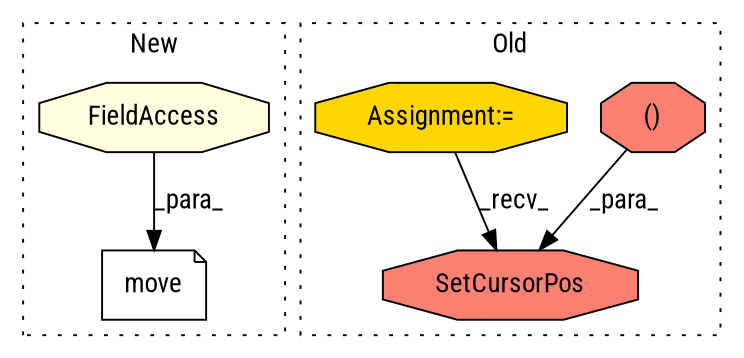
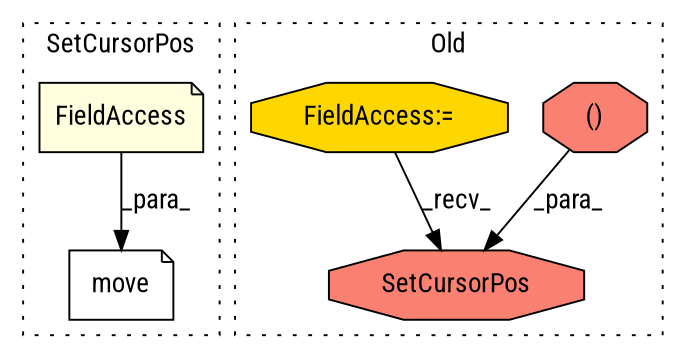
(154, 45) -> (121, 45)
(154, 118) -> (121, 118)
(441, 118) -> (379, 118)
